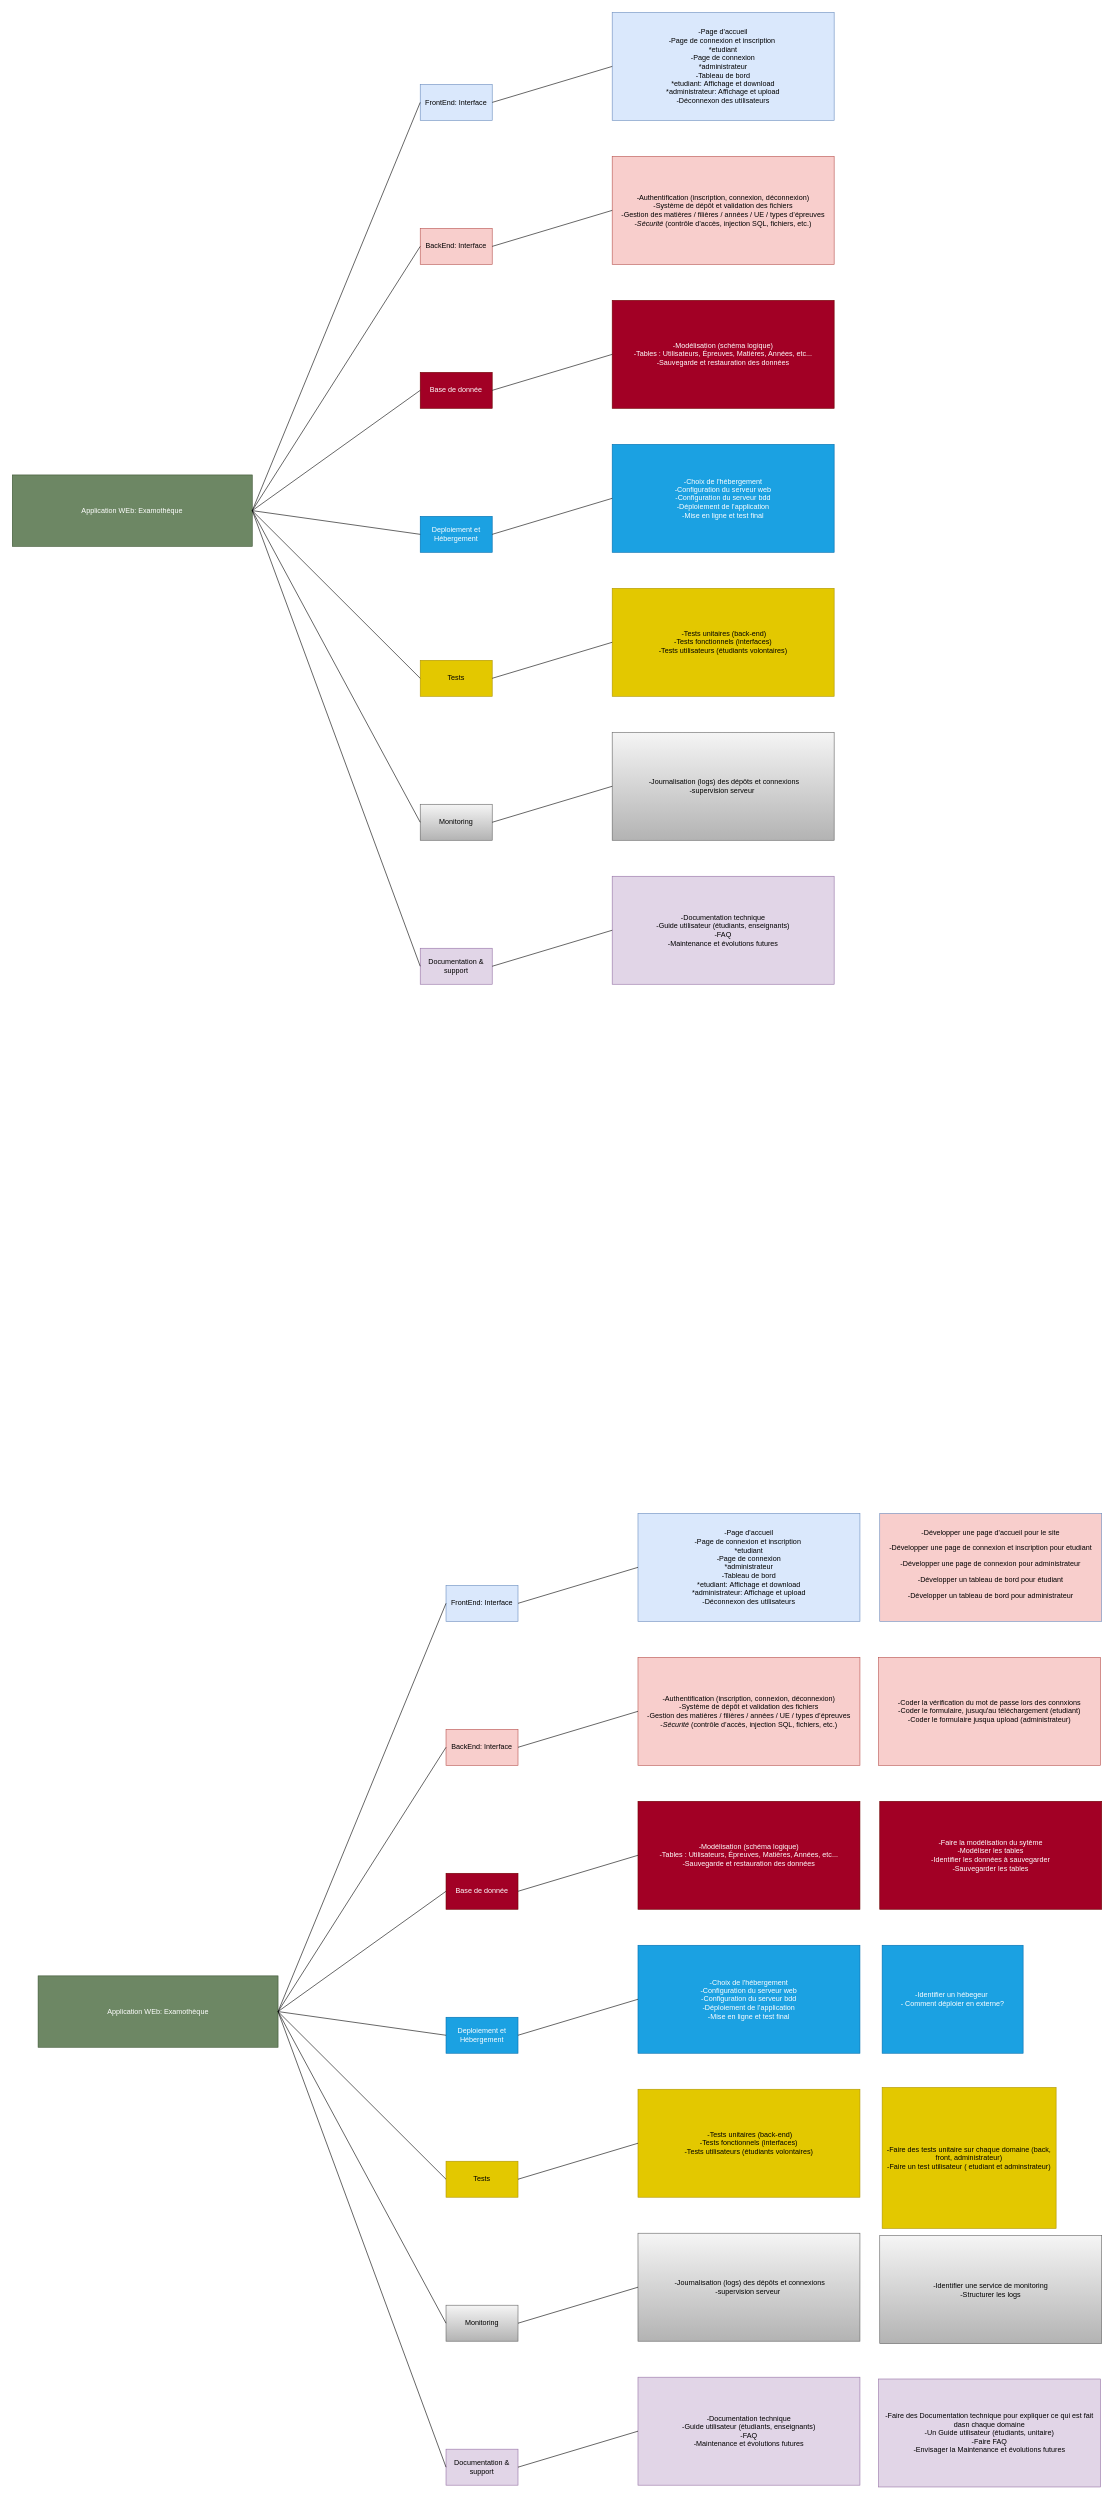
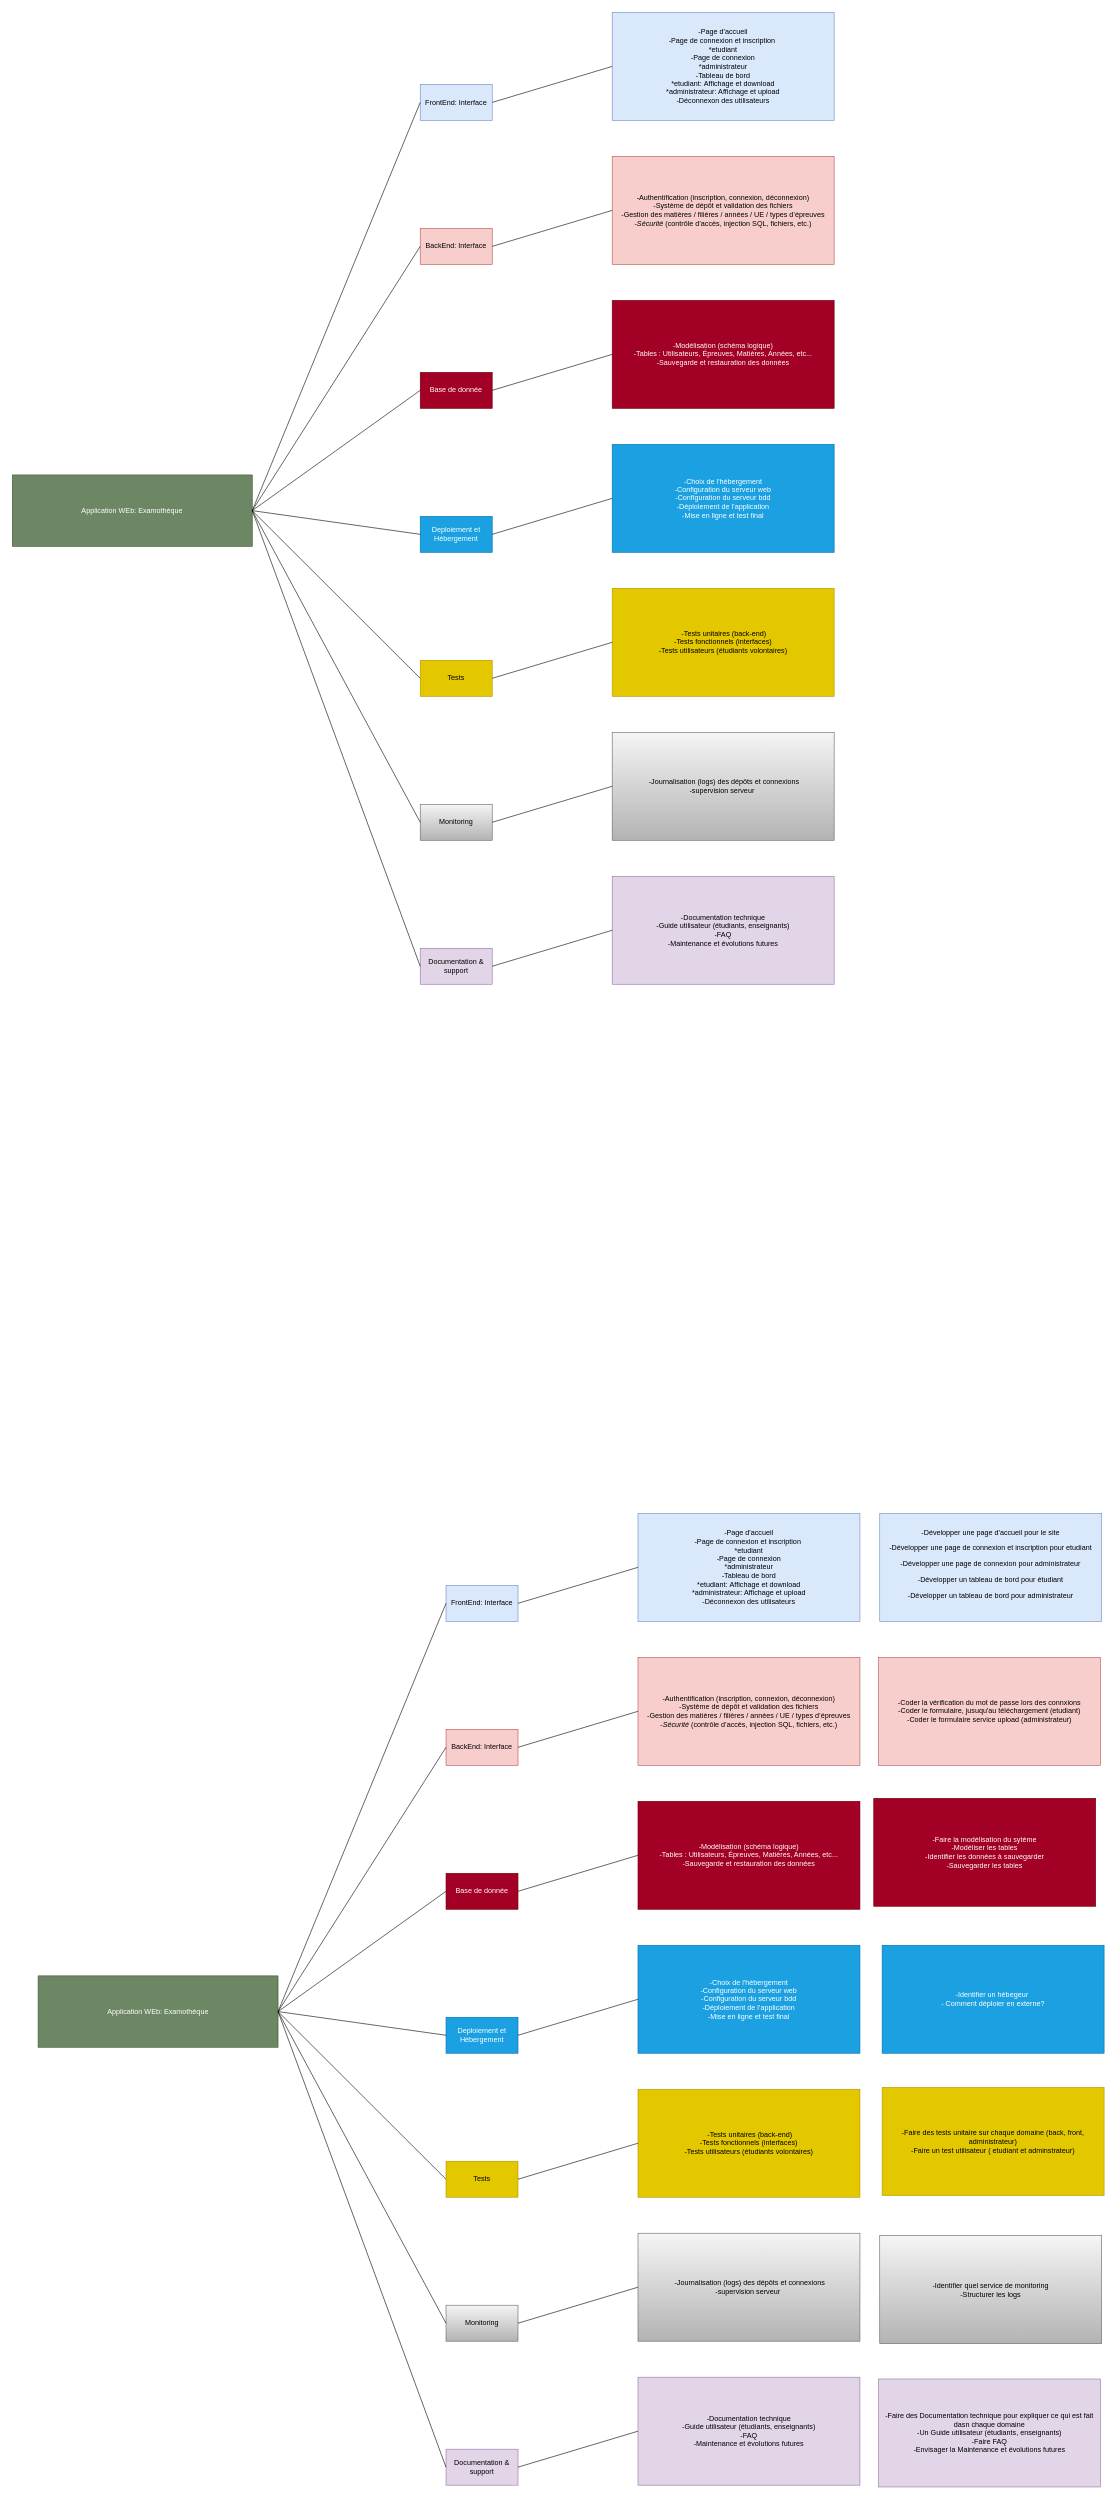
(991, 1568) -> (991, 1568)
(990, 1712) -> (990, 1712)
(991, 1856) -> (985, 1853)
(953, 2000) -> (993, 2000)
(969, 2158) -> (993, 2142)
(991, 2290) -> (991, 2290)
(990, 2433) -> (990, 2433)
